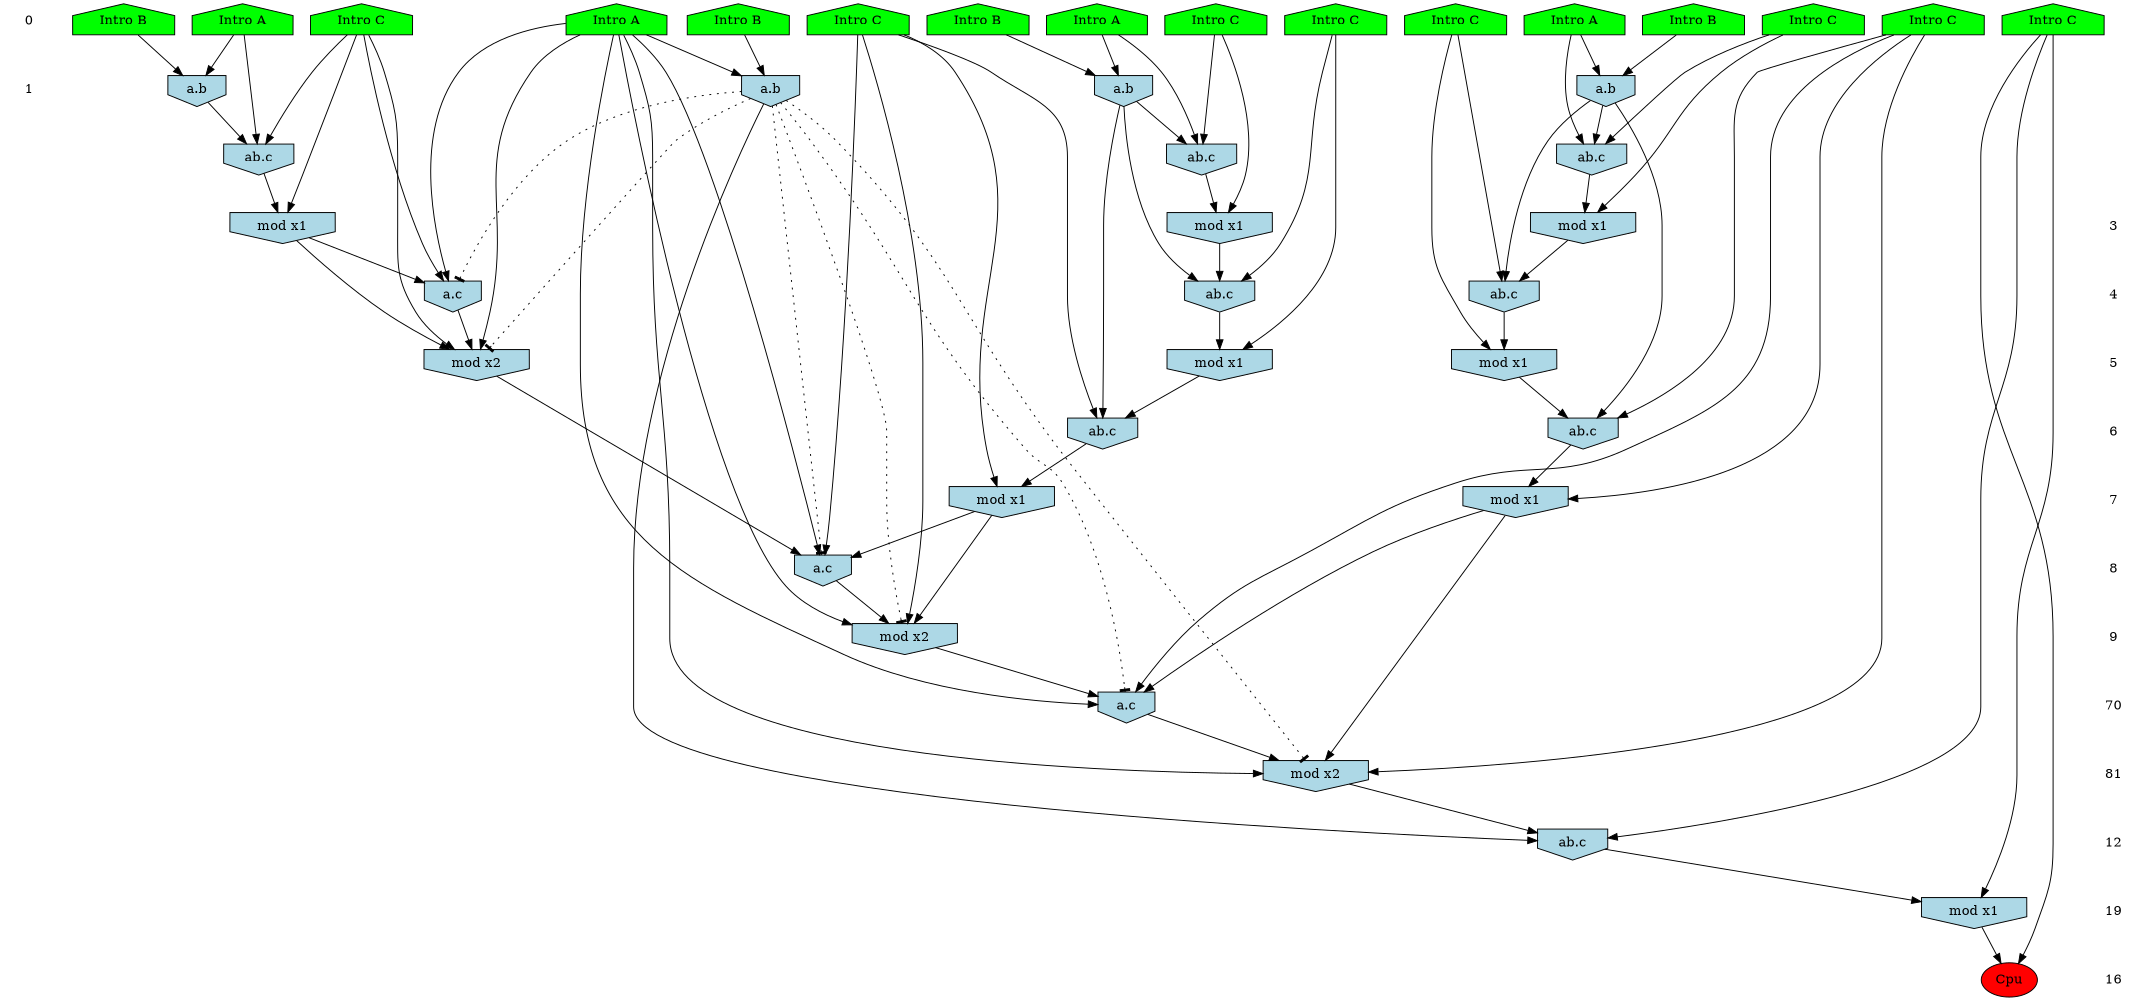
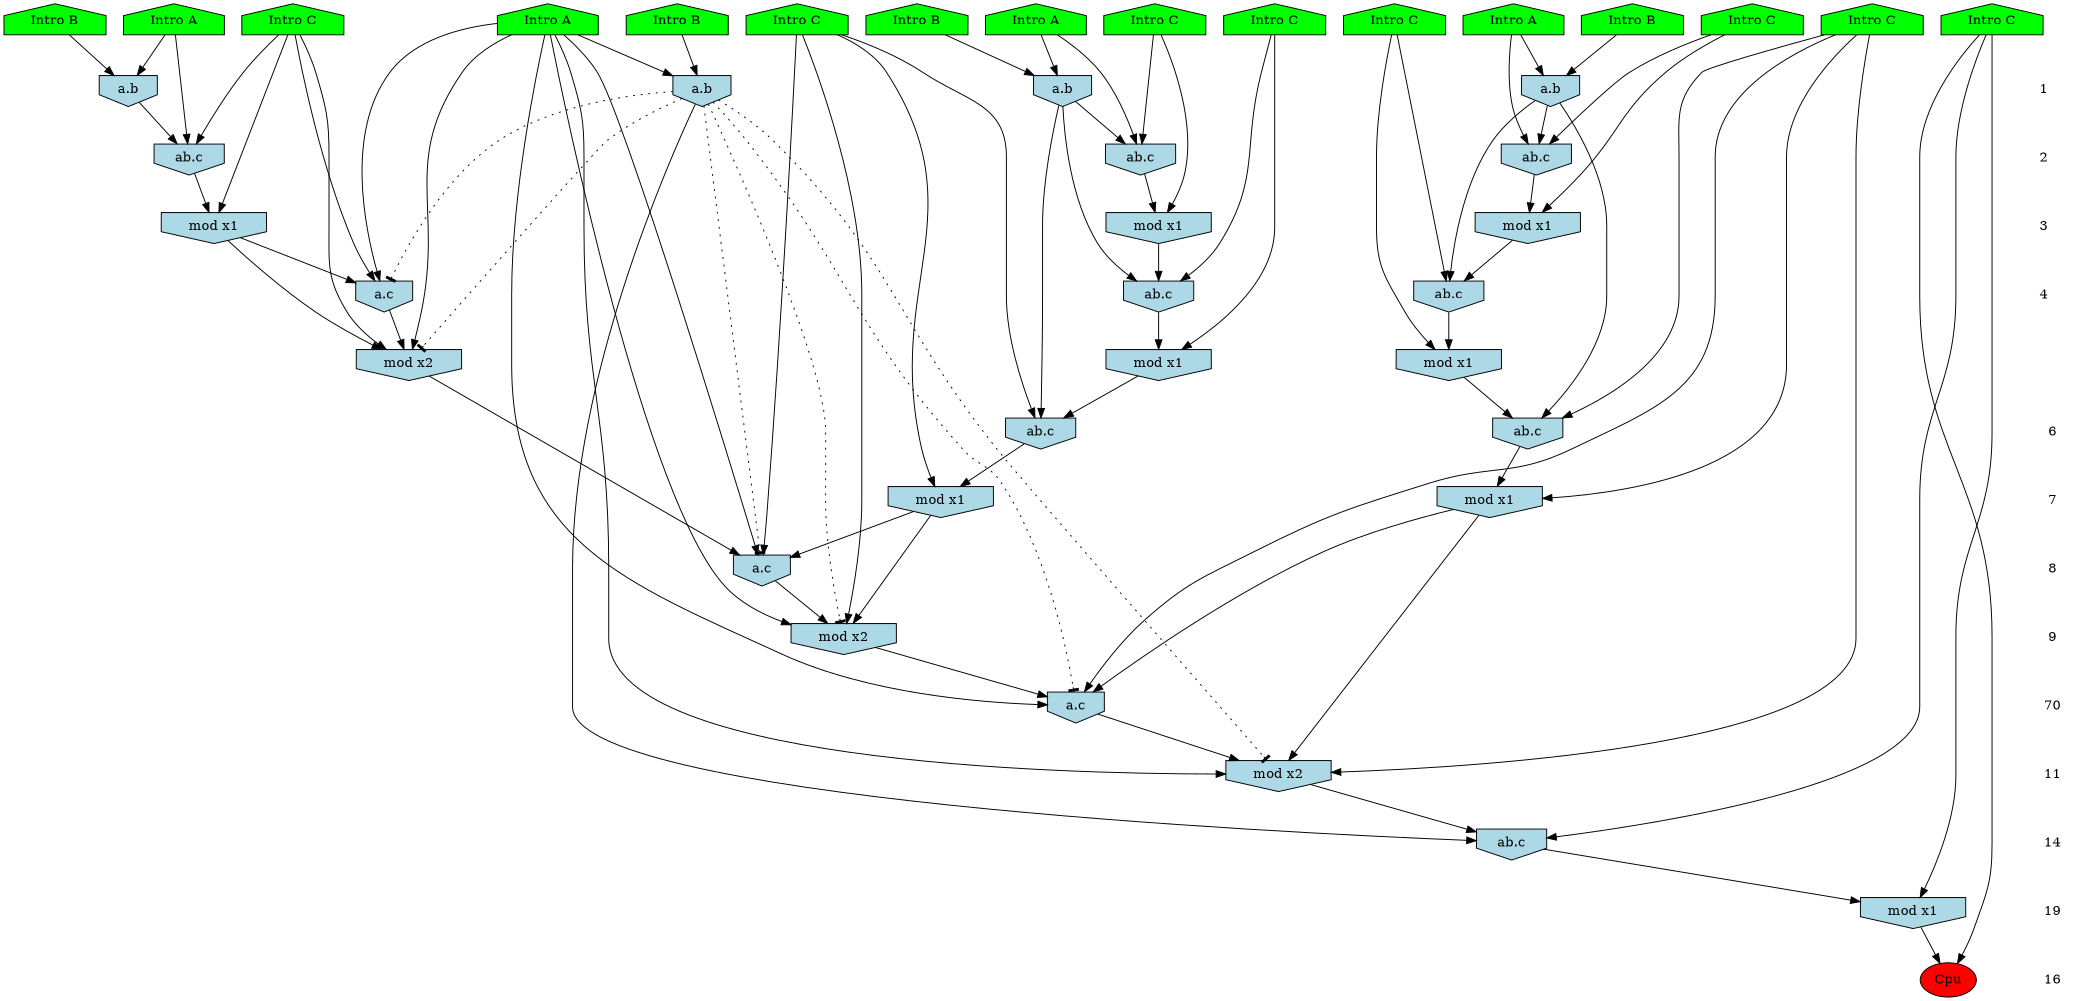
(29, 21) -> none
none -> (2044, 158)
(2114, 363) -> none
(2114, 774) -> (2053, 774)
(2114, 843) -> (2053, 843)
